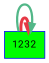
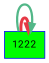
(25, 45) -> (25, 45)
